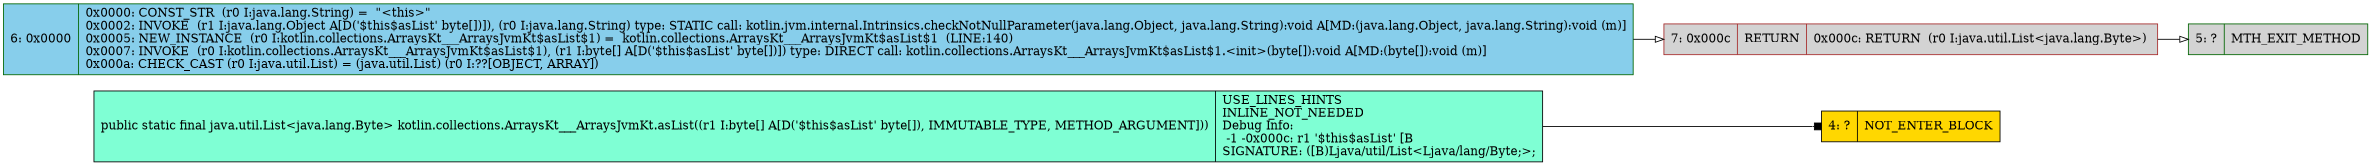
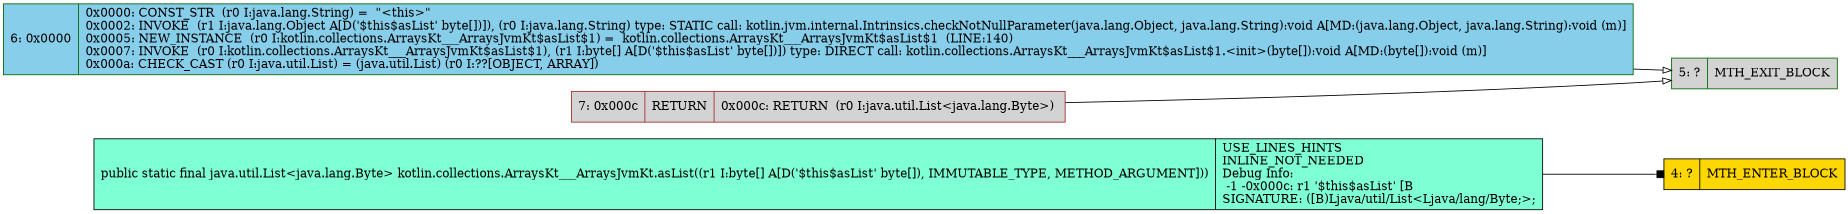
(1644, 39) -> (1648, 70)
(2296, 39) -> (1772, 73)
(1929, 126) -> (1772, 174)
